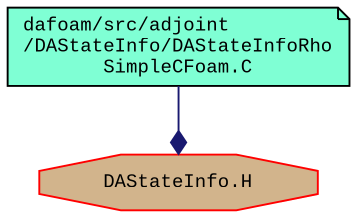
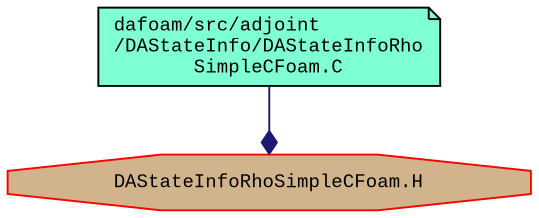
(179, 182) -> (269, 182)
